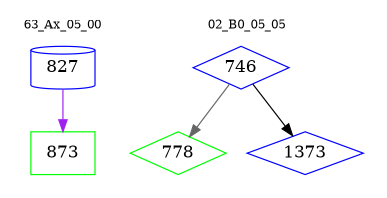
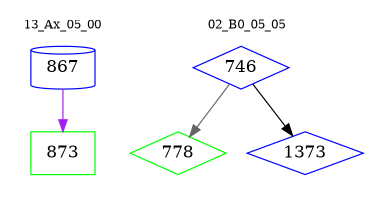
(63, 26) -> (63, 26)
(63, 68) -> (63, 68)
